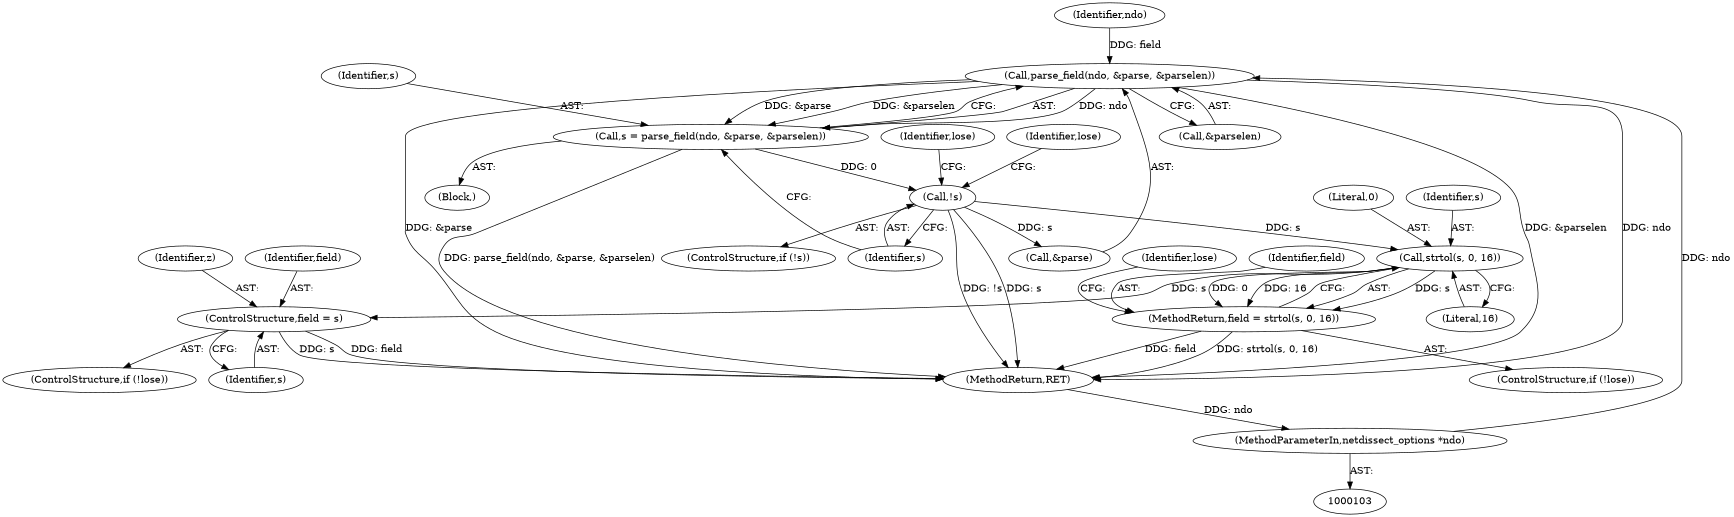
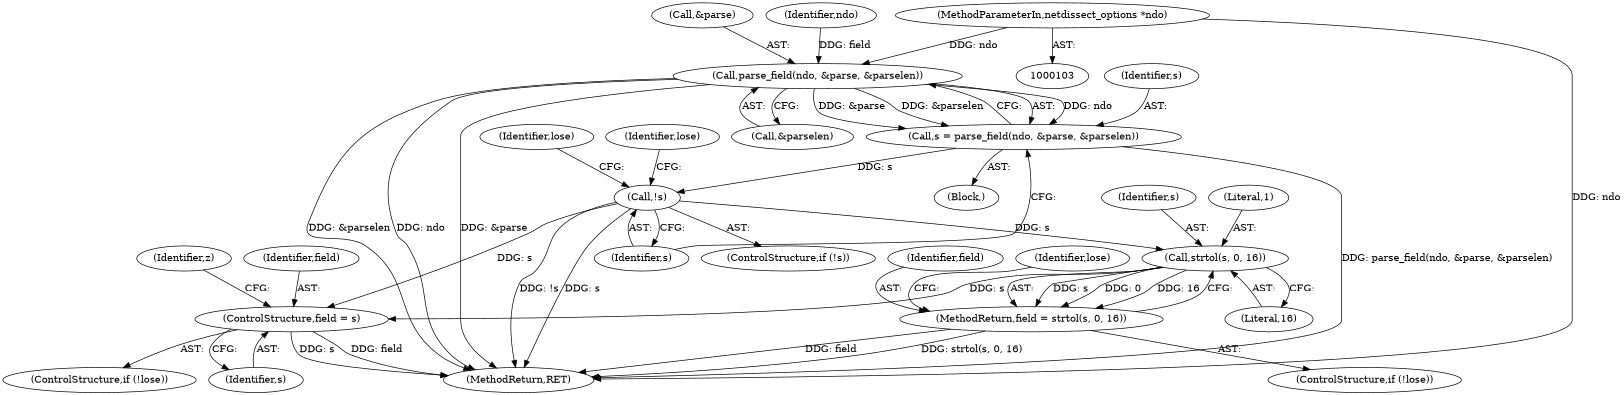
(859, 167) -> (875, 167)
(1353, 198) -> (1249, 198)
(1000, 224) -> (477, 255)
(249, 289) -> (259, 289)
(1175, 409) -> (1401, 354)
